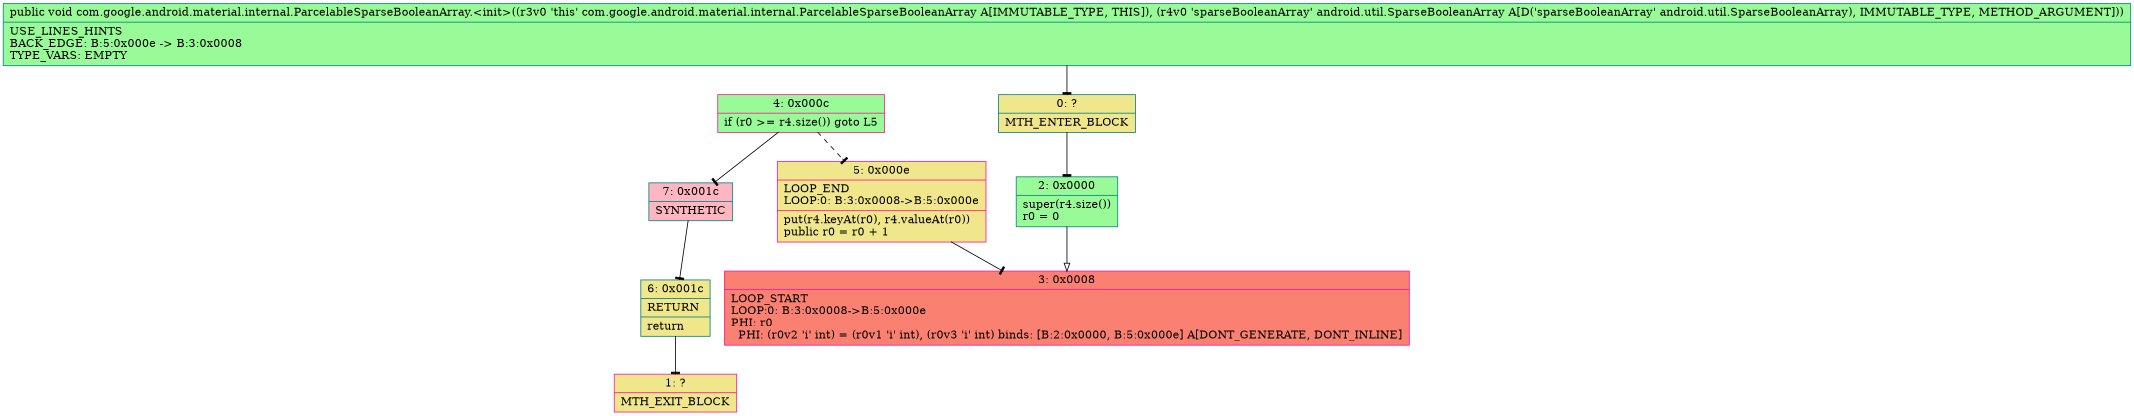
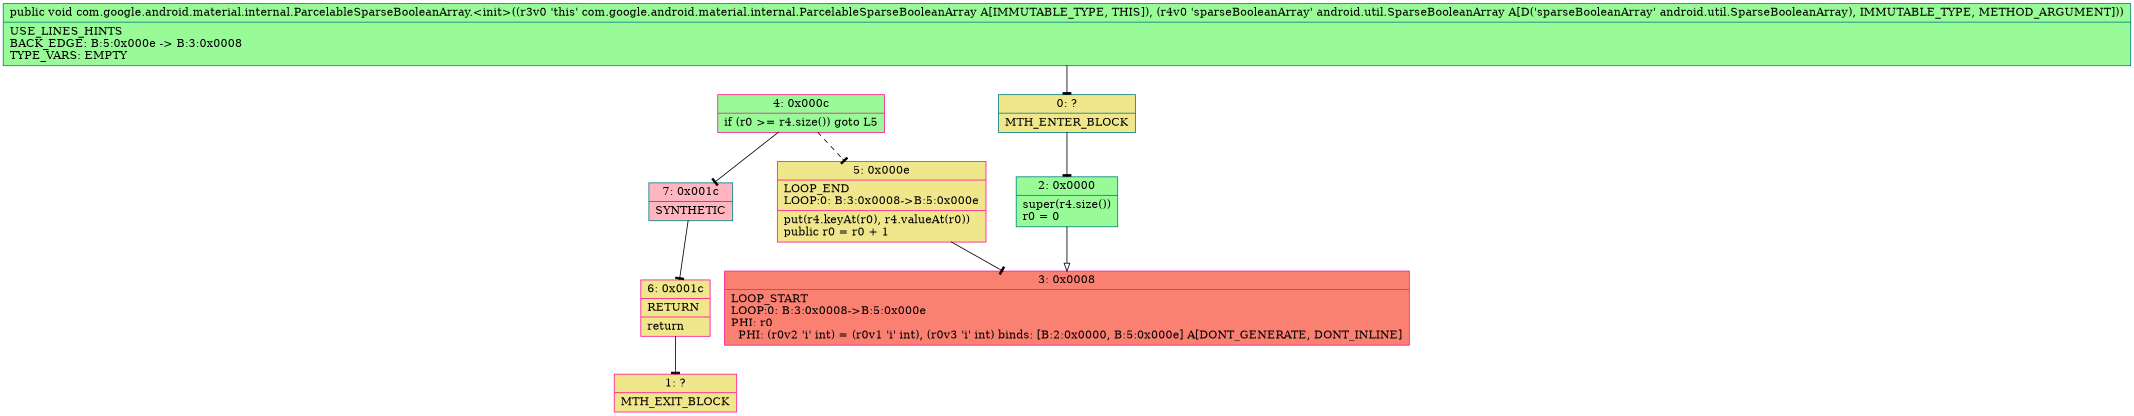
(675, 308) -> (675, 308)
